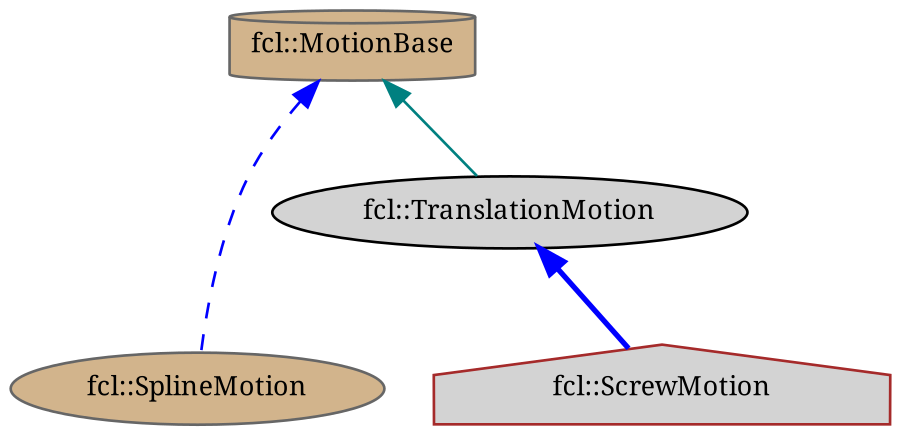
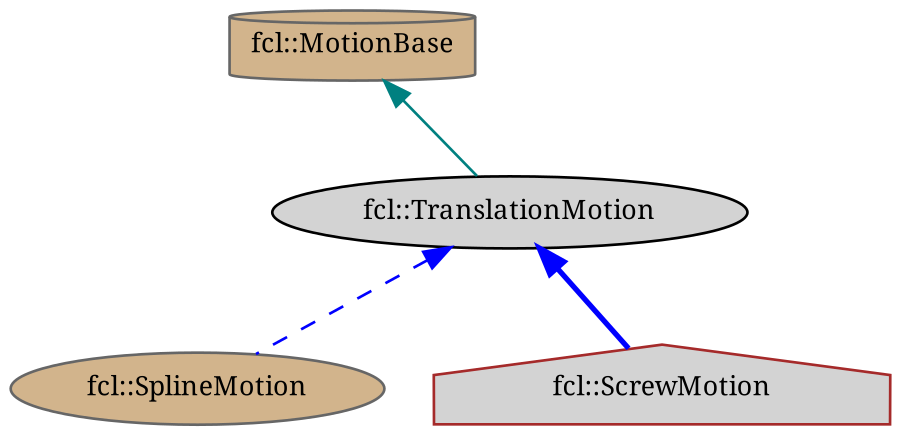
(231, 219) -> (342, 307)
